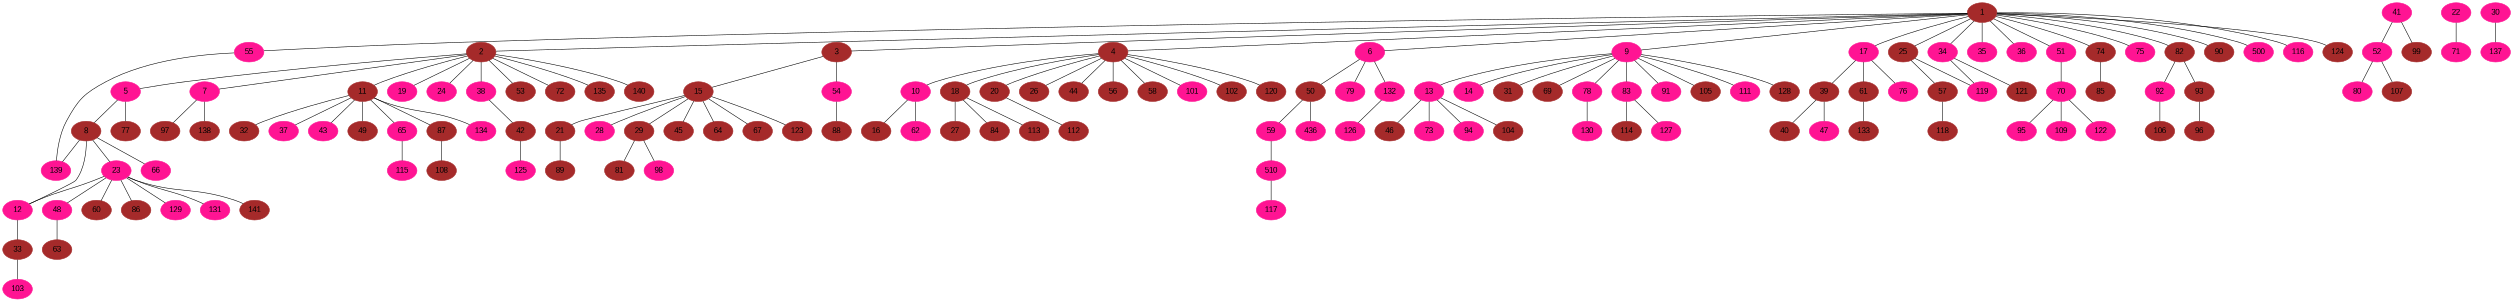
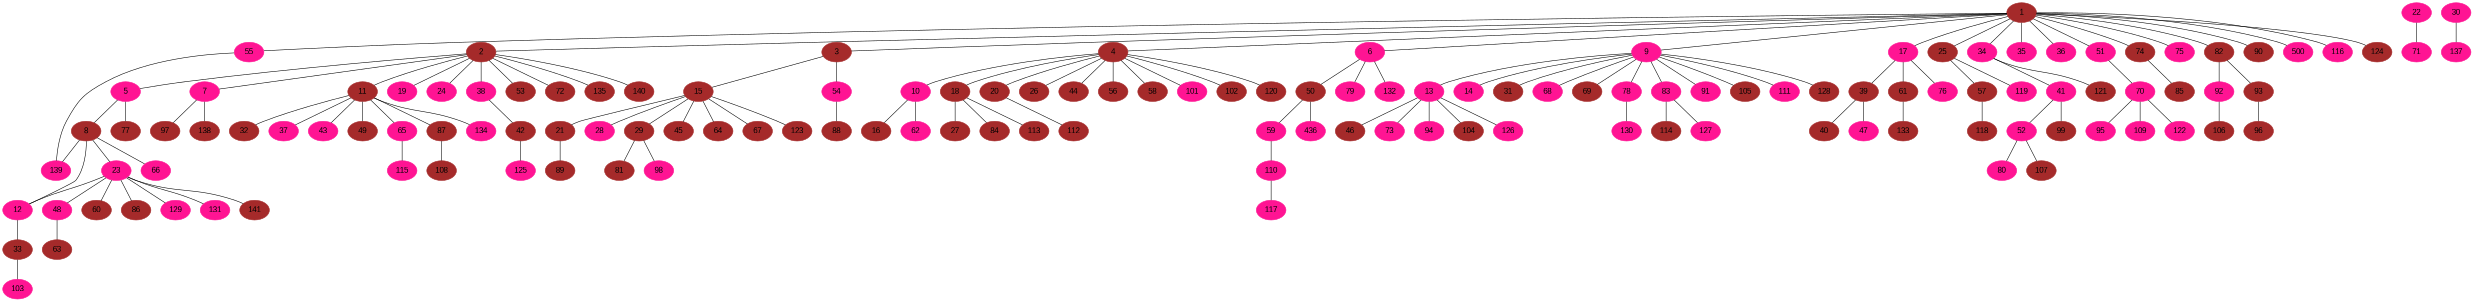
(1962, 72) -> (2022, 72)
none -> (1548, 92)
(1370, 111) -> (1469, 111)
(1271, 171) -> (1271, 171)
